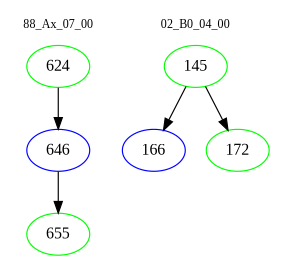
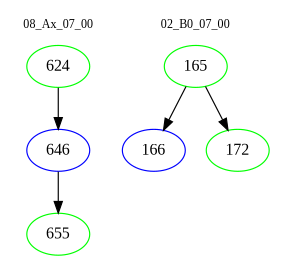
(59, 25) -> (59, 25)
(196, 25) -> (196, 25)
(196, 66) -> (196, 66)
